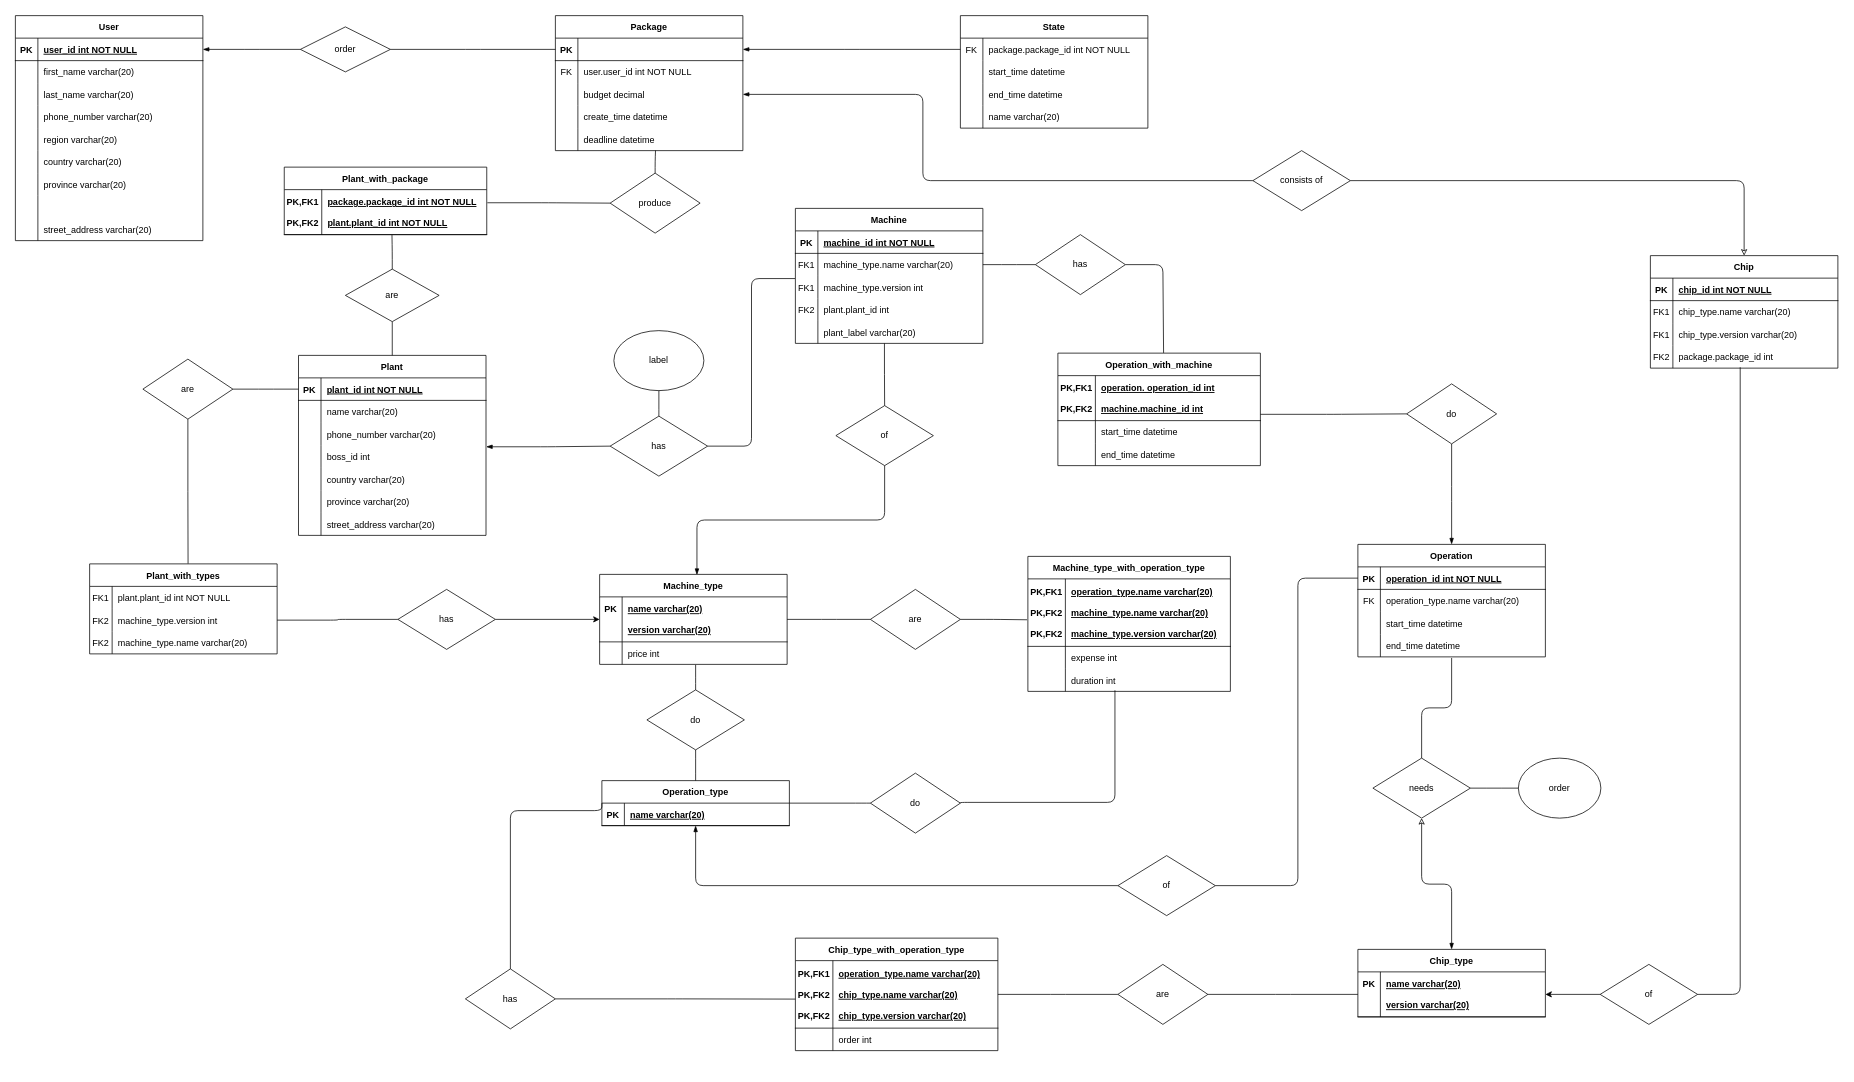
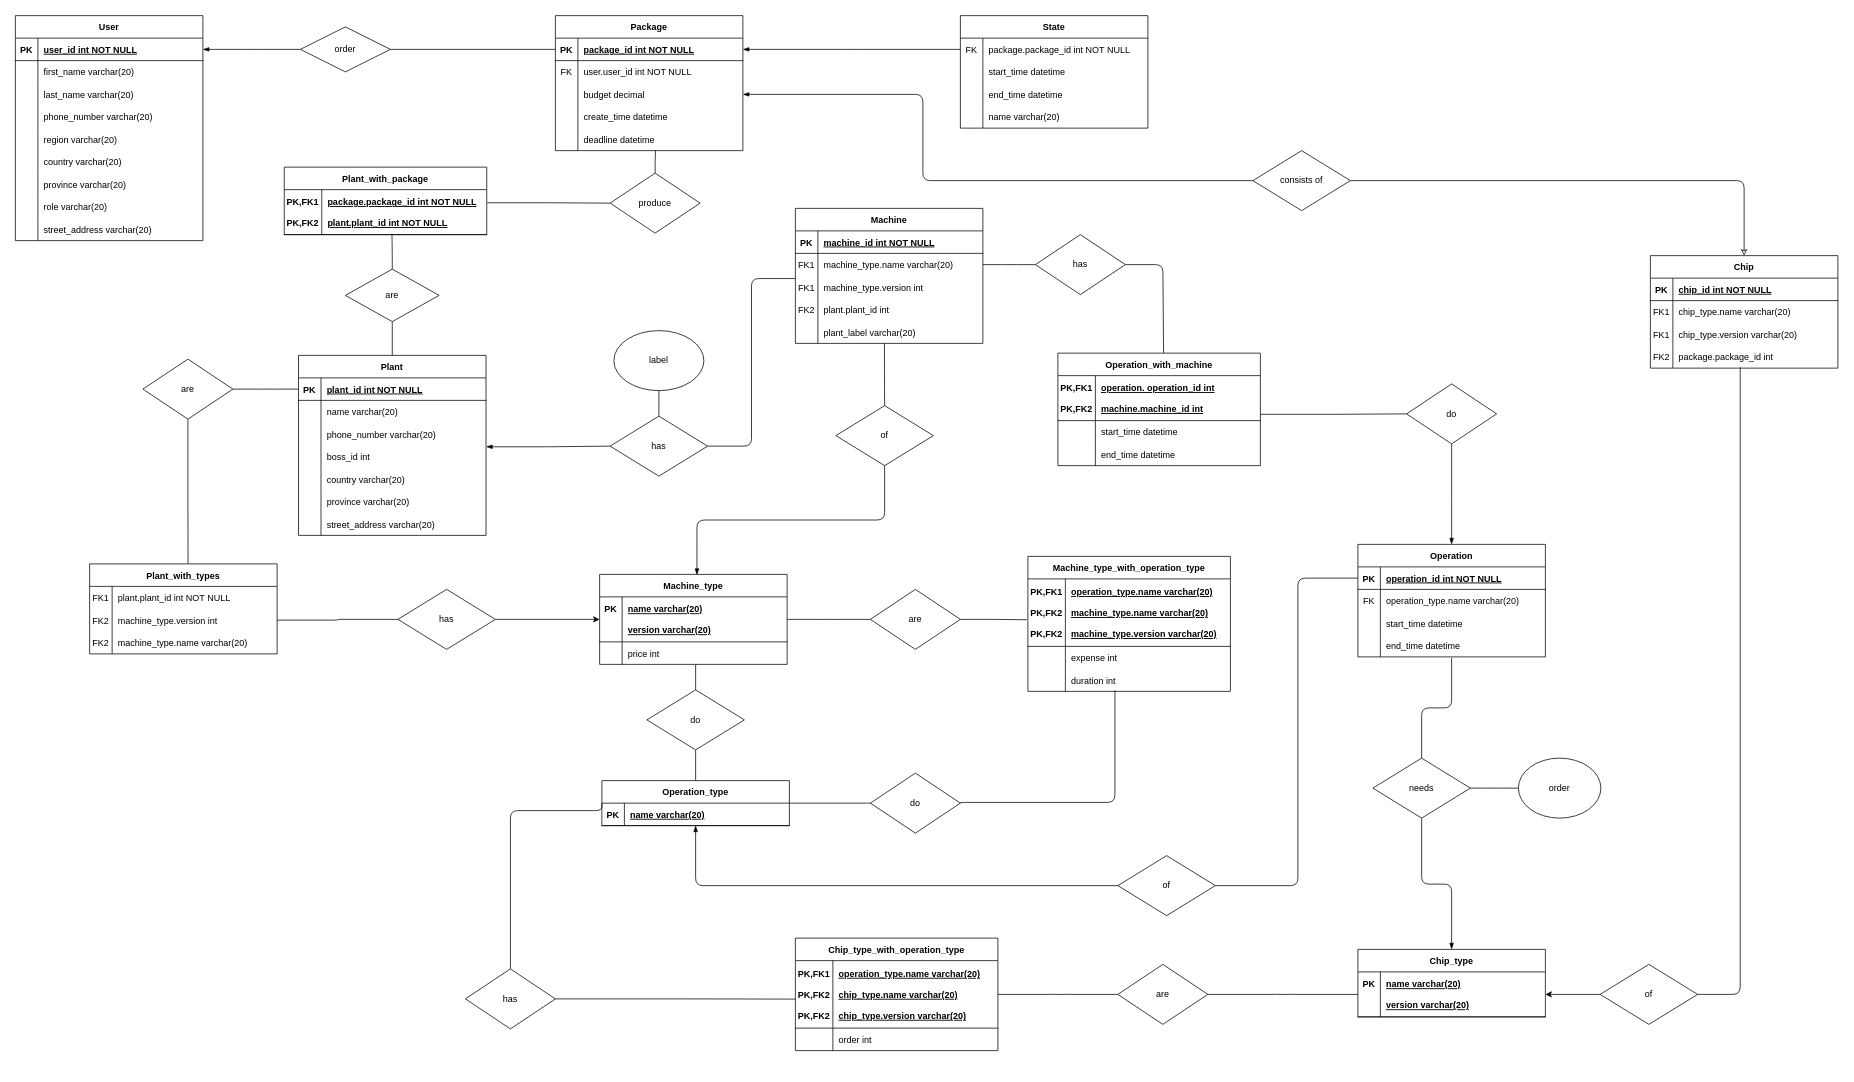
none -> (660, 49)
none -> (120, 207)
(1422, 824) -> (1422, 822)
